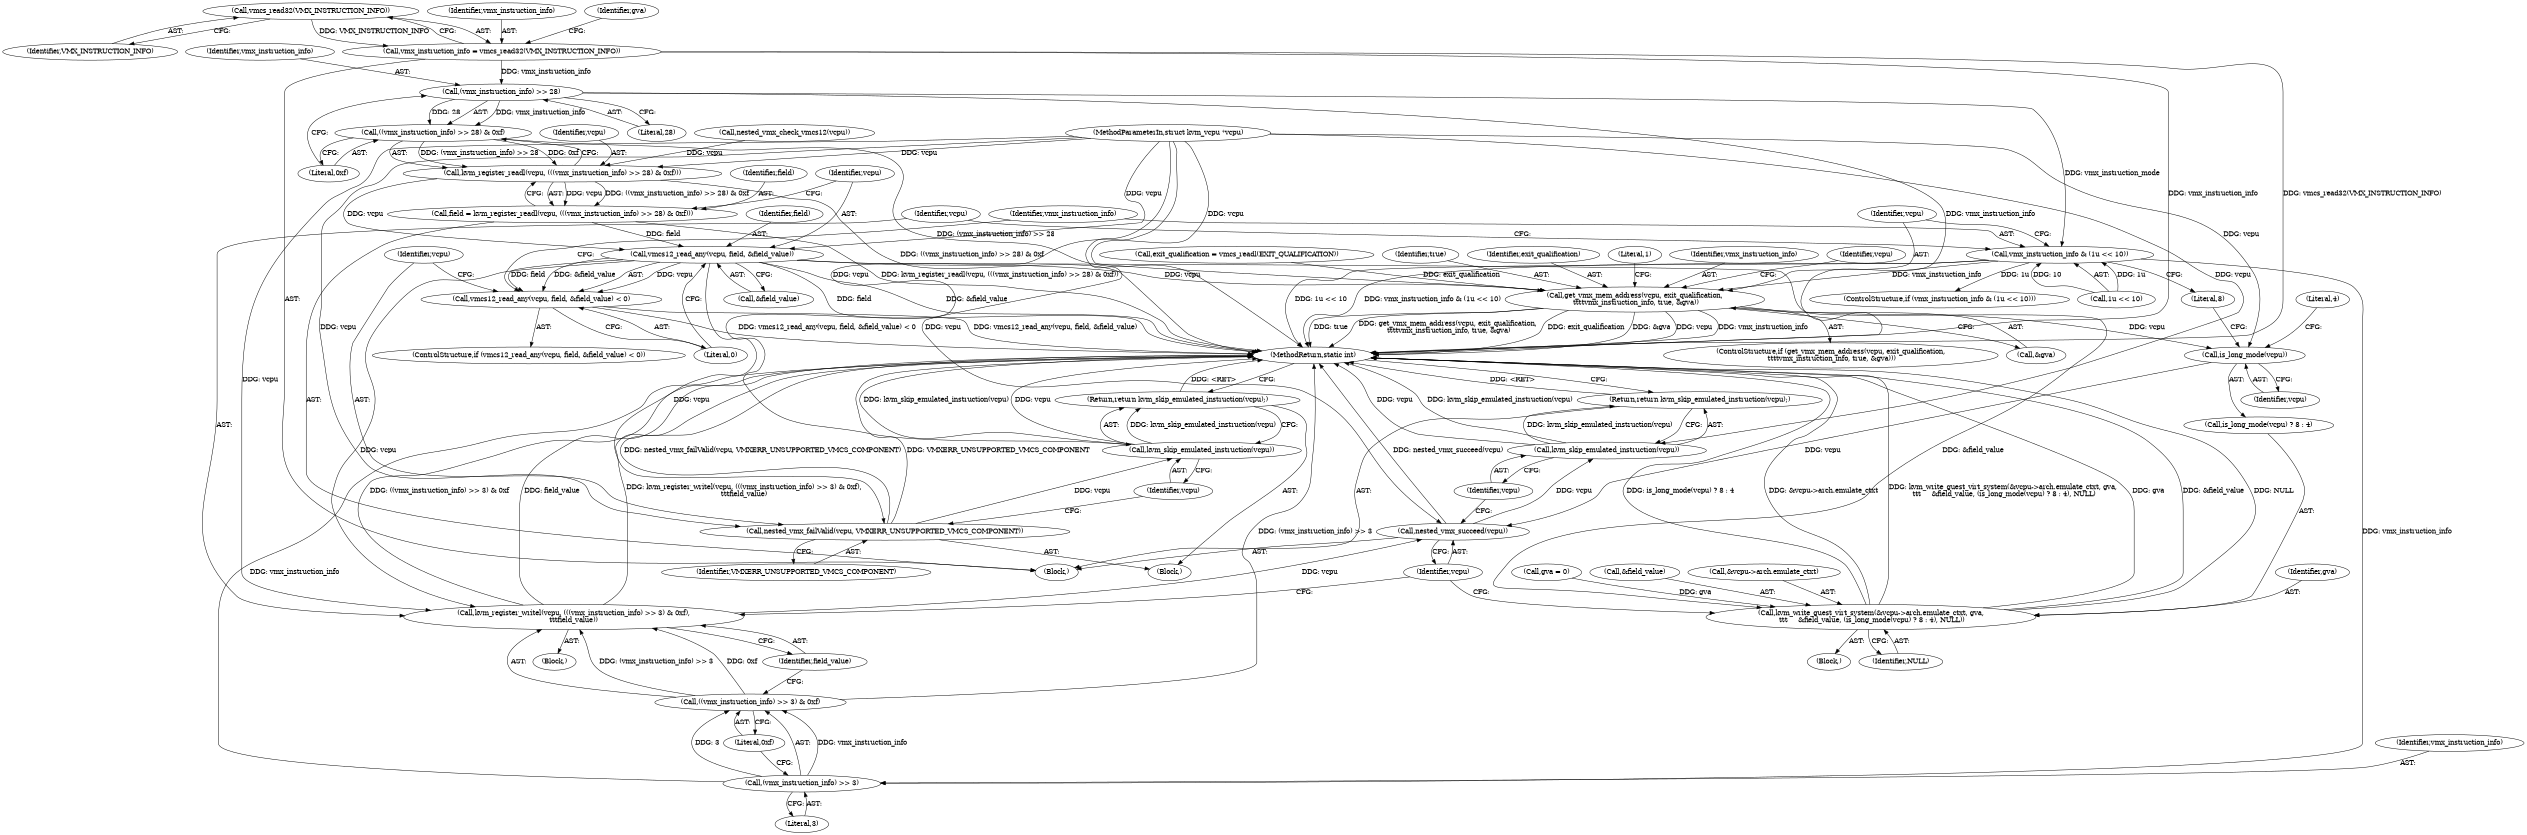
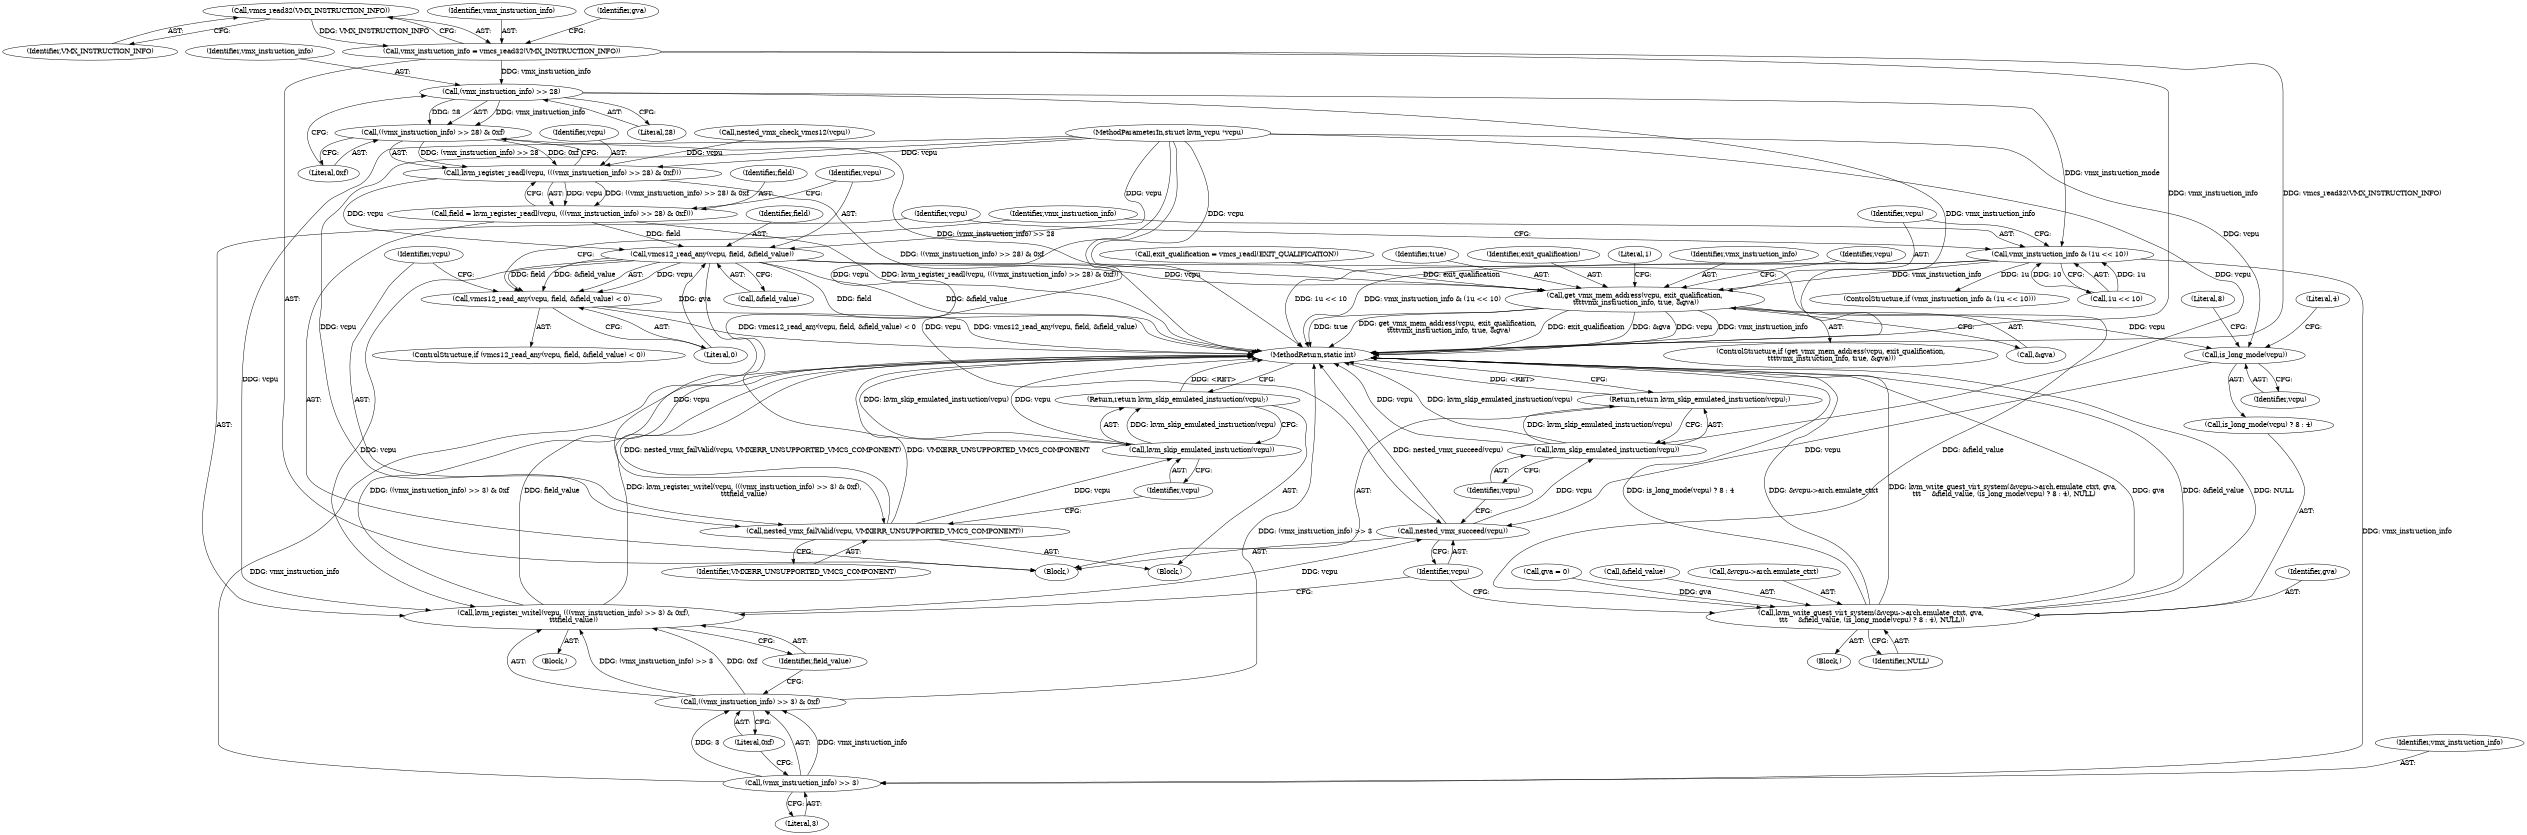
(2150, 273) -> (2070, 281)
(695, 300) -> (695, 300)
